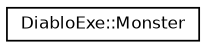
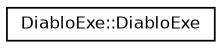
(103, 24) -> (111, 24)
